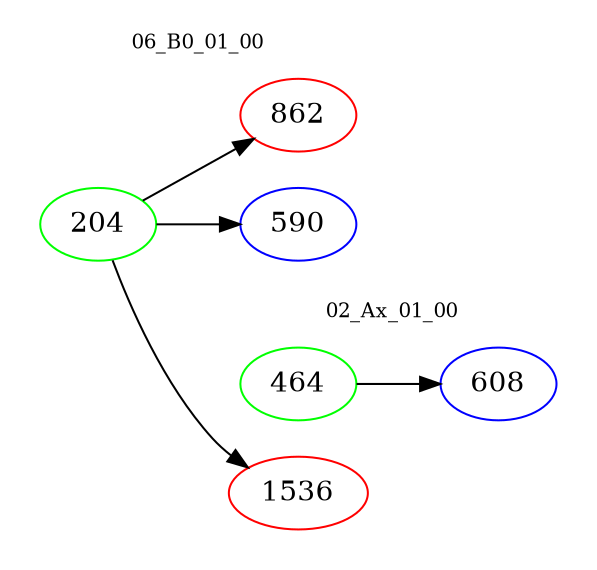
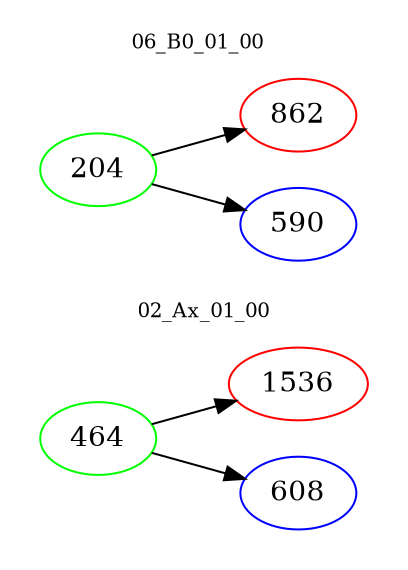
(161, 365) -> (184, 415)
